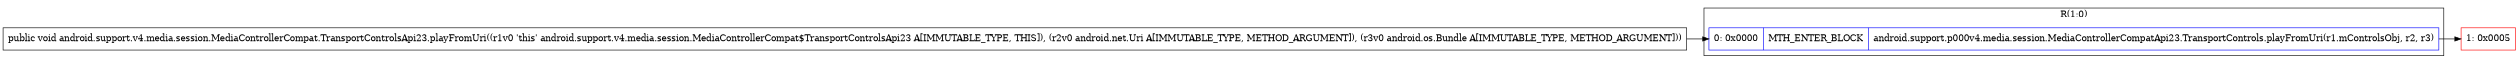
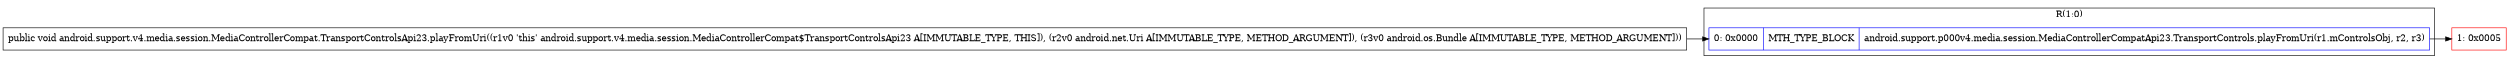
(1816, 39) -> (1811, 39)
